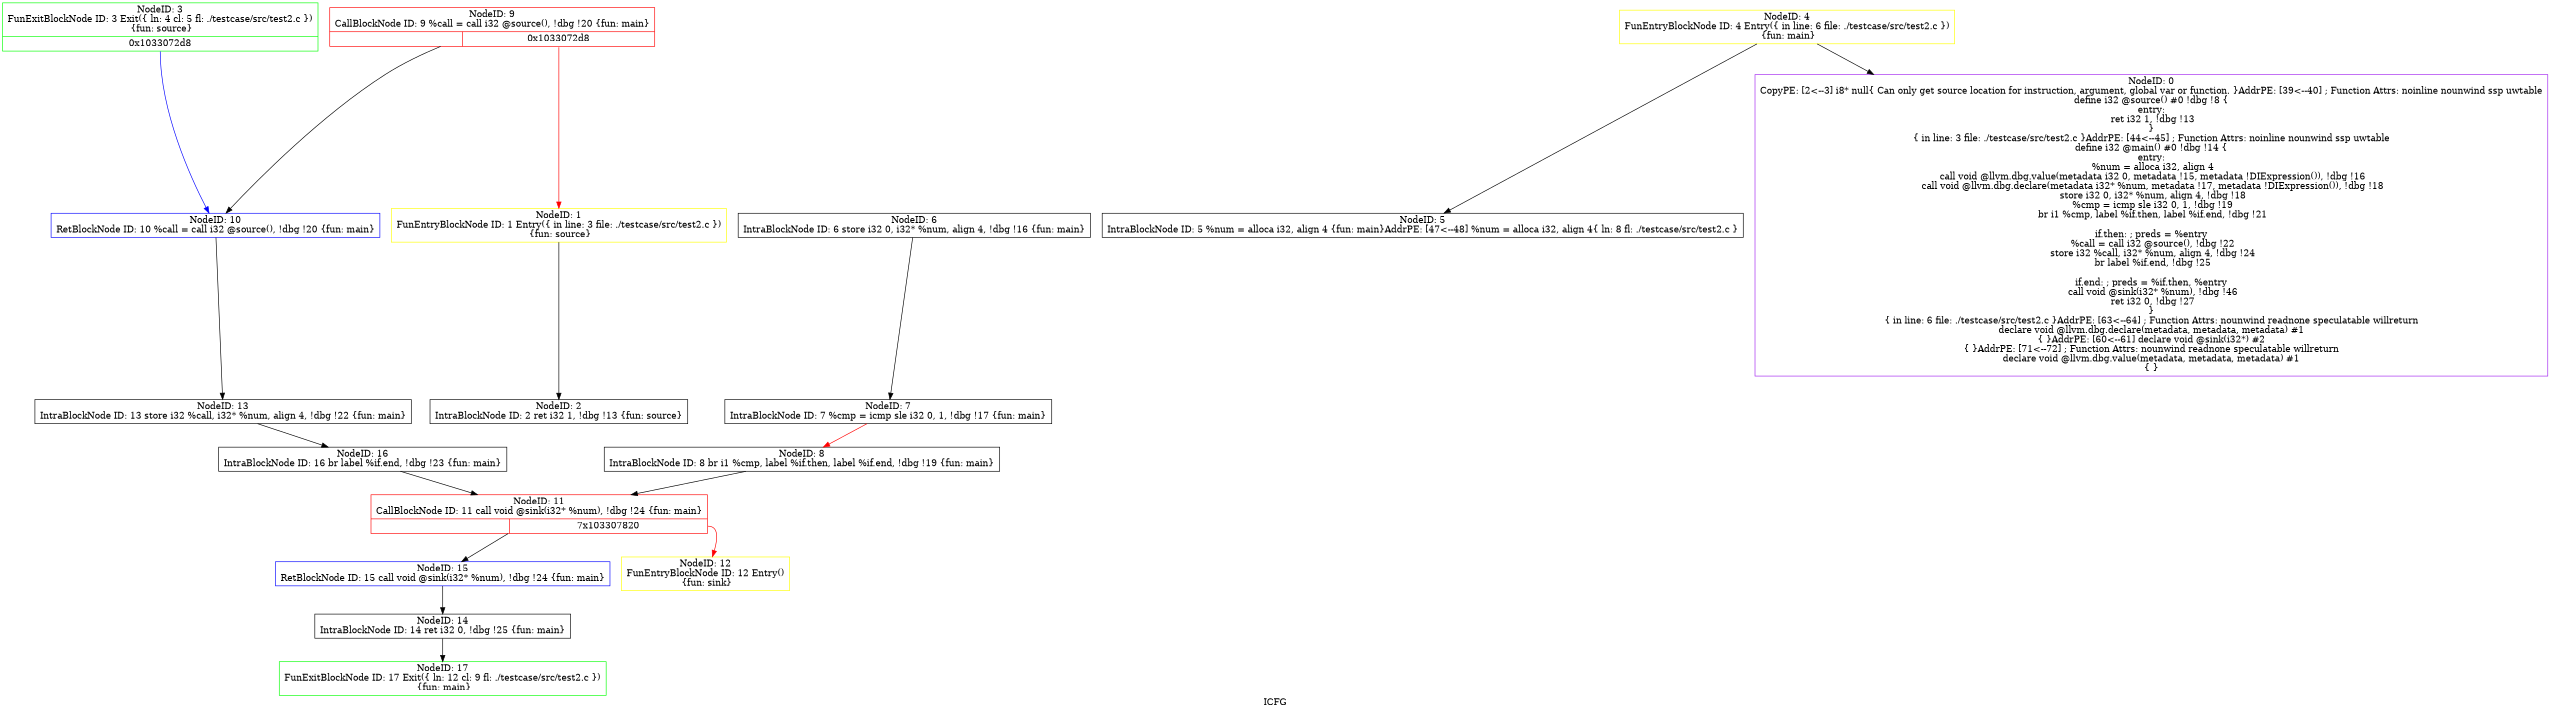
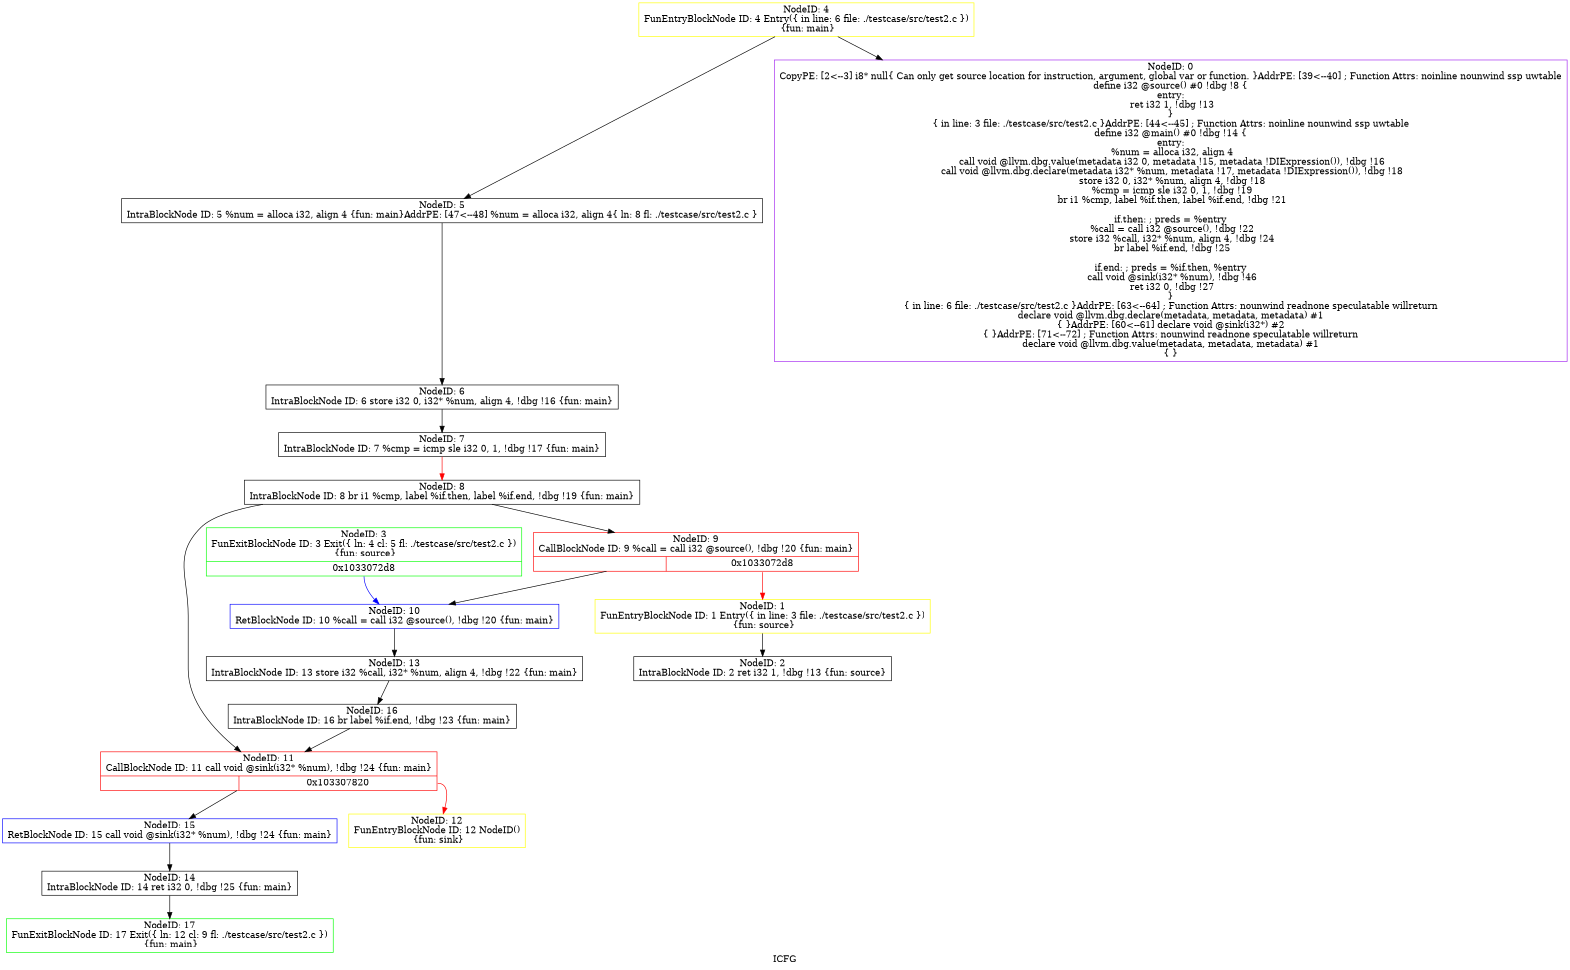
none -> (442, 301)
none -> (550, 518)
(608, 526) -> (338, 783)
(705, 573) -> (437, 831)
